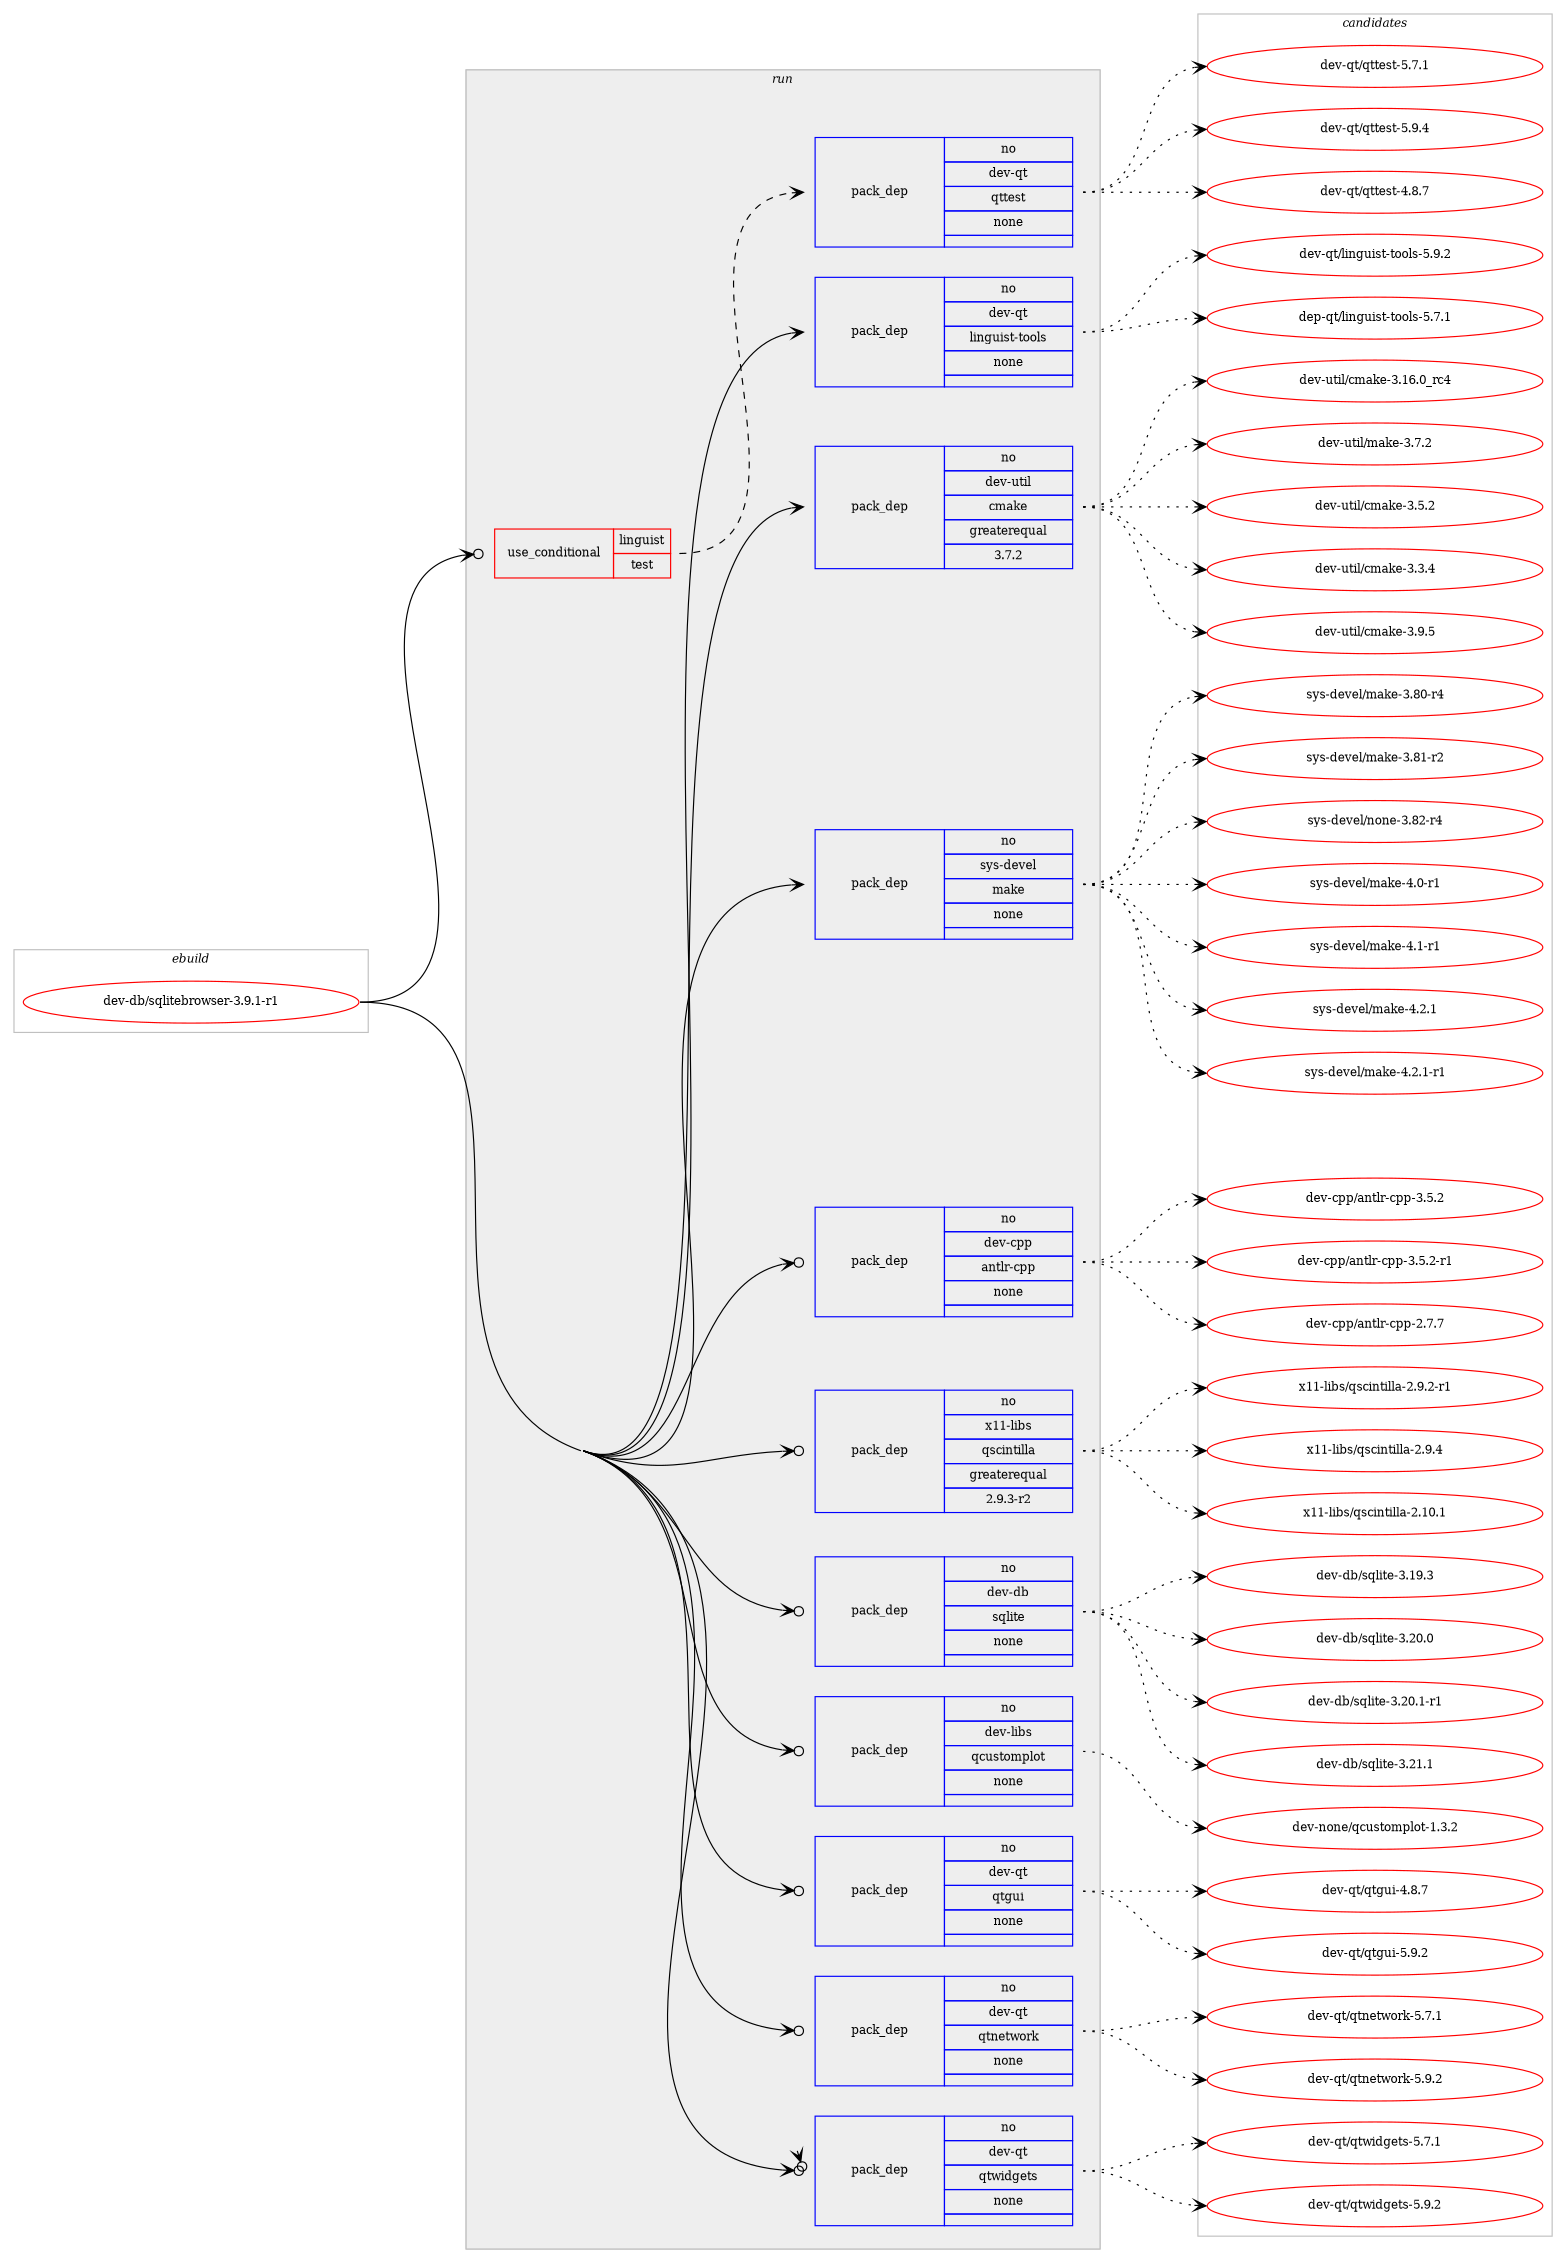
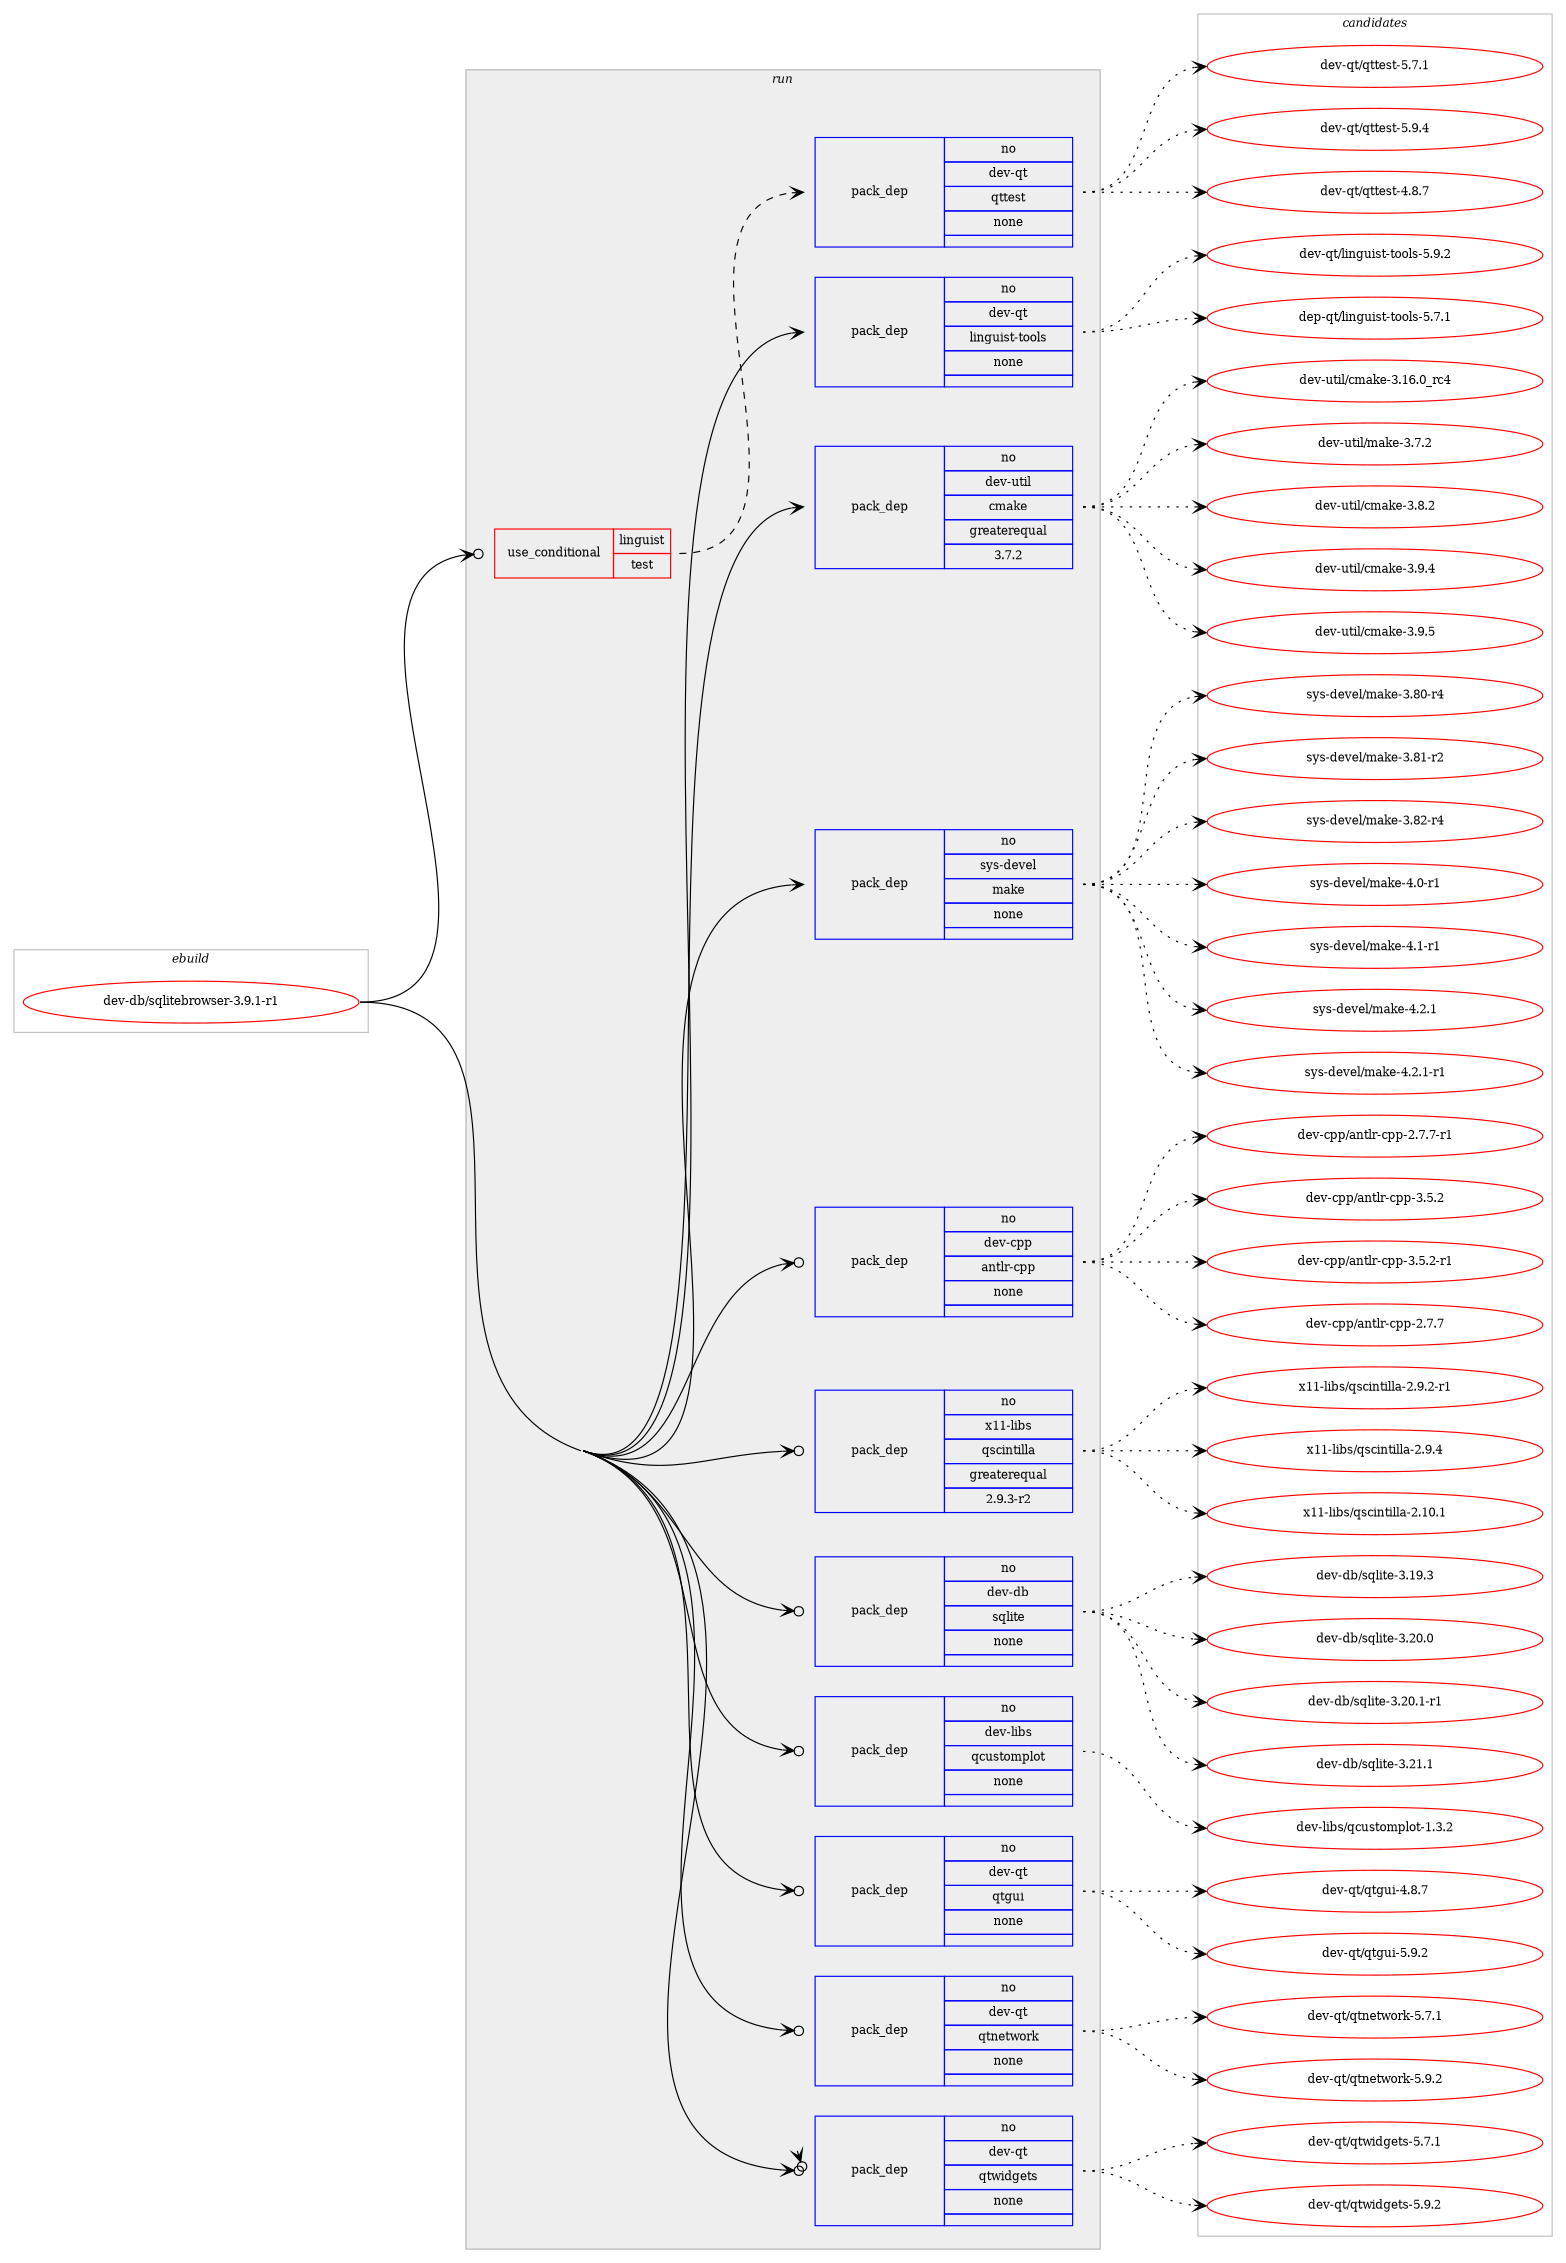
(1375, 507) -> (1375, 507)
(1375, 570) -> (1375, 570)
(1375, 822) -> (1375, 822)
none -> (1375, 1136)
(1375, 1828) -> (1375, 1828)
